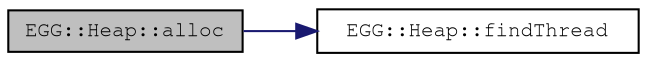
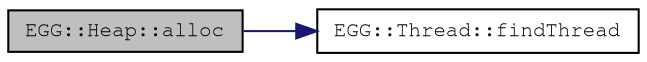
(478, 31) -> (478, 31)
